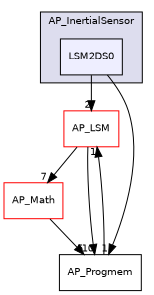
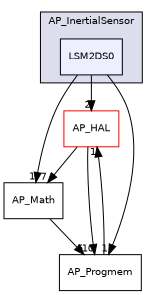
none -> (51, 121)
(91, 129) -> (91, 129)
(33, 201) -> (33, 201)
